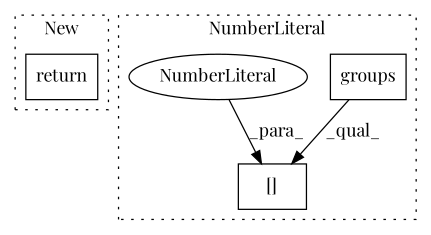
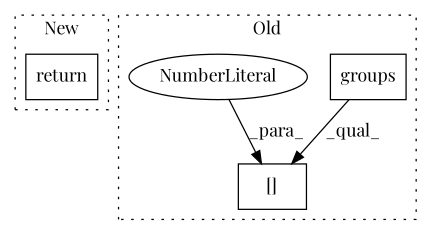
(267, 30) -> (267, 30)
